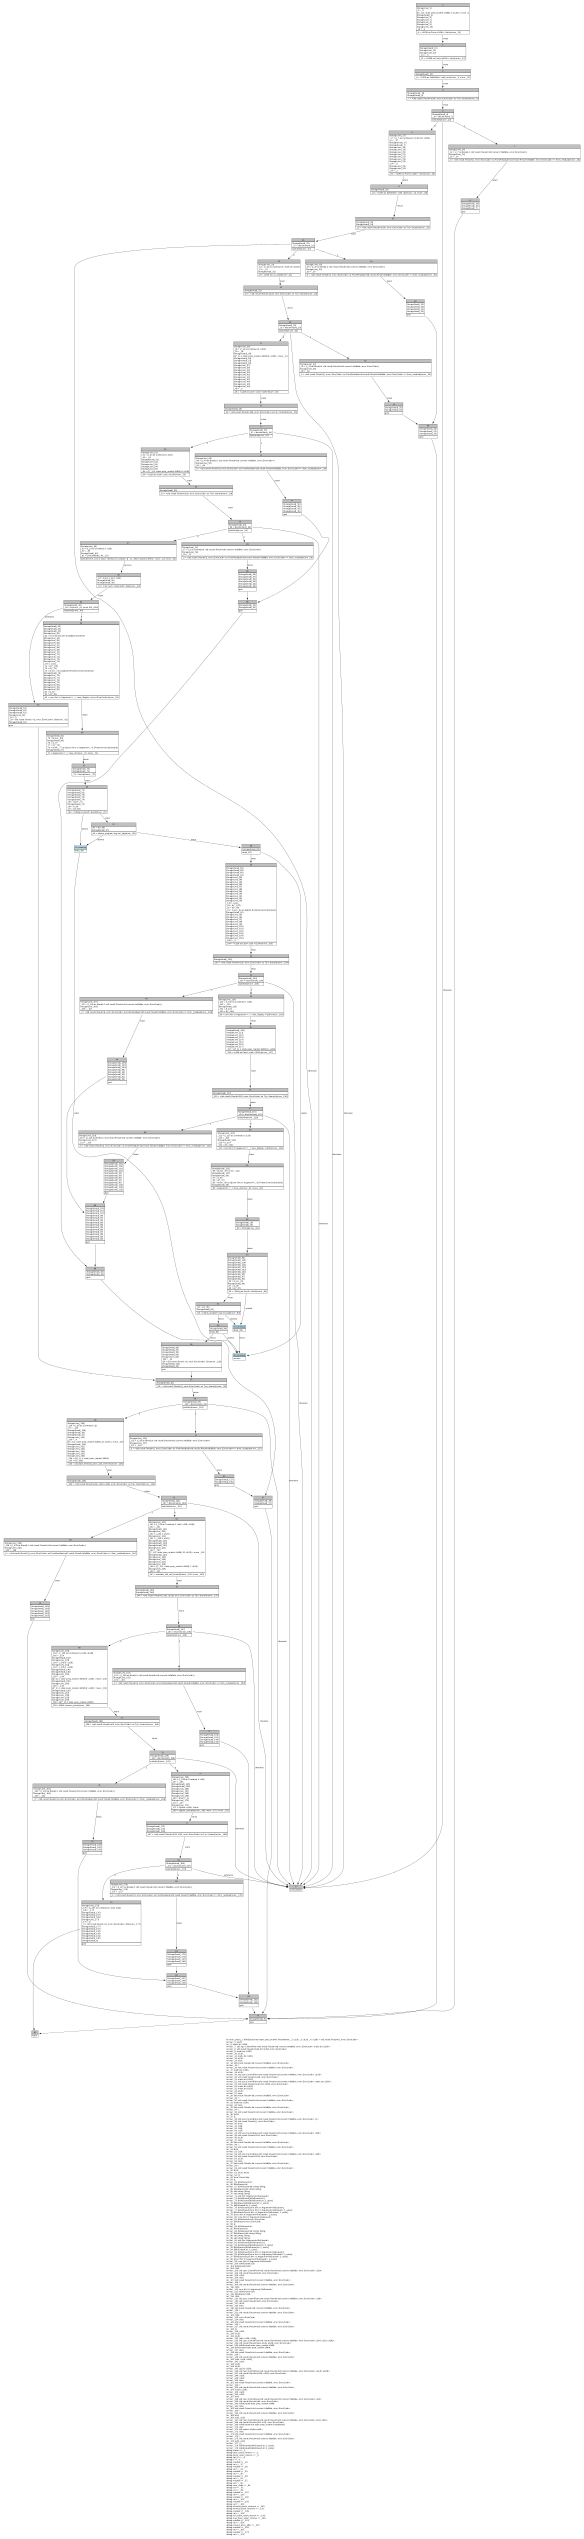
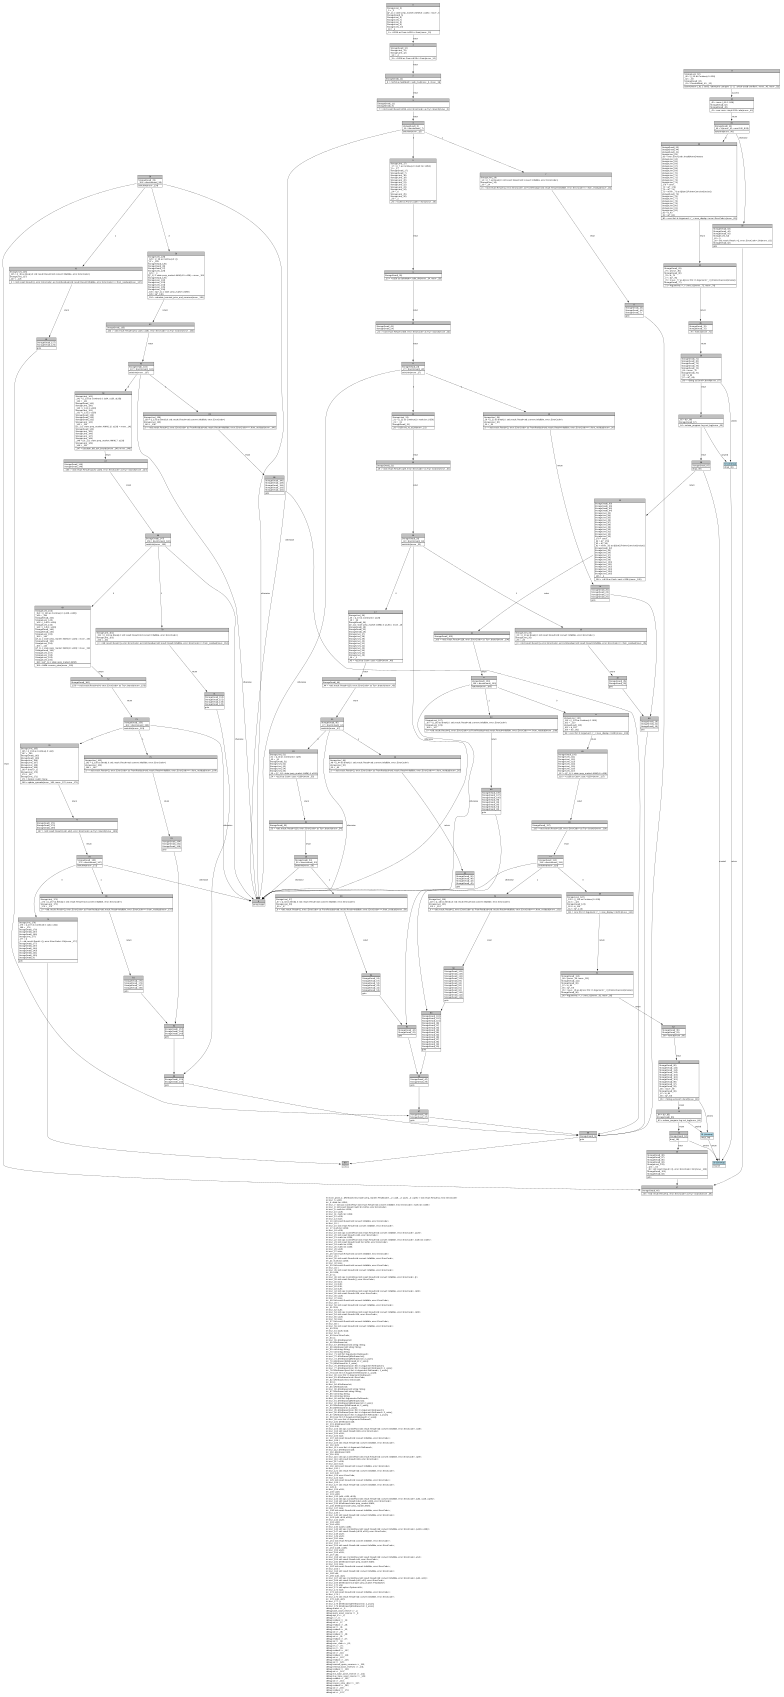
(201, 535) -> none
(193, 1392) -> (4, 951)
